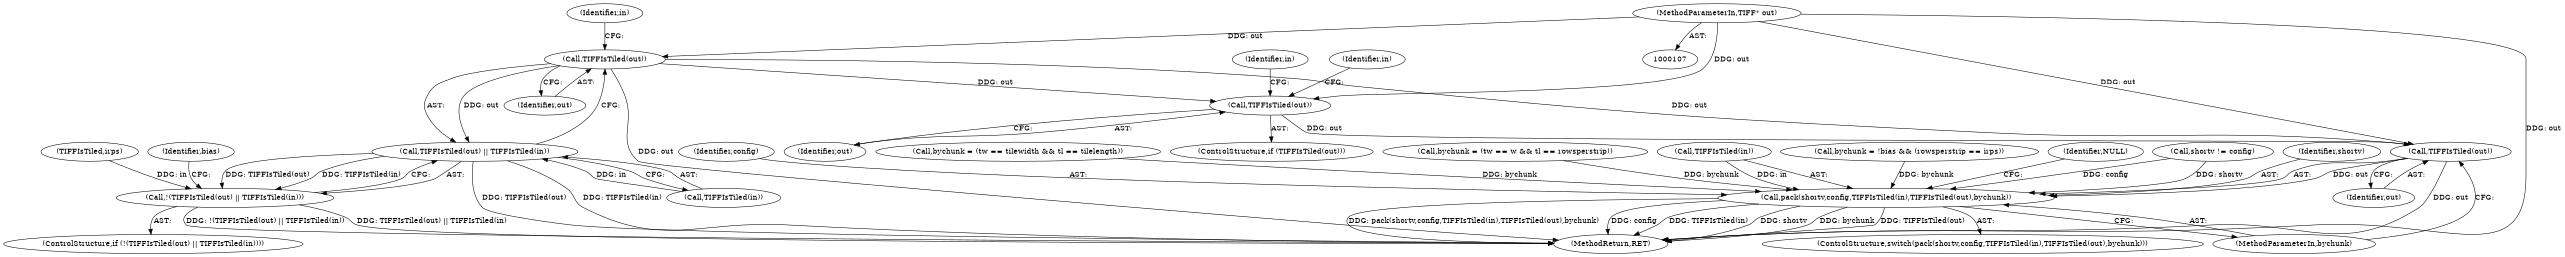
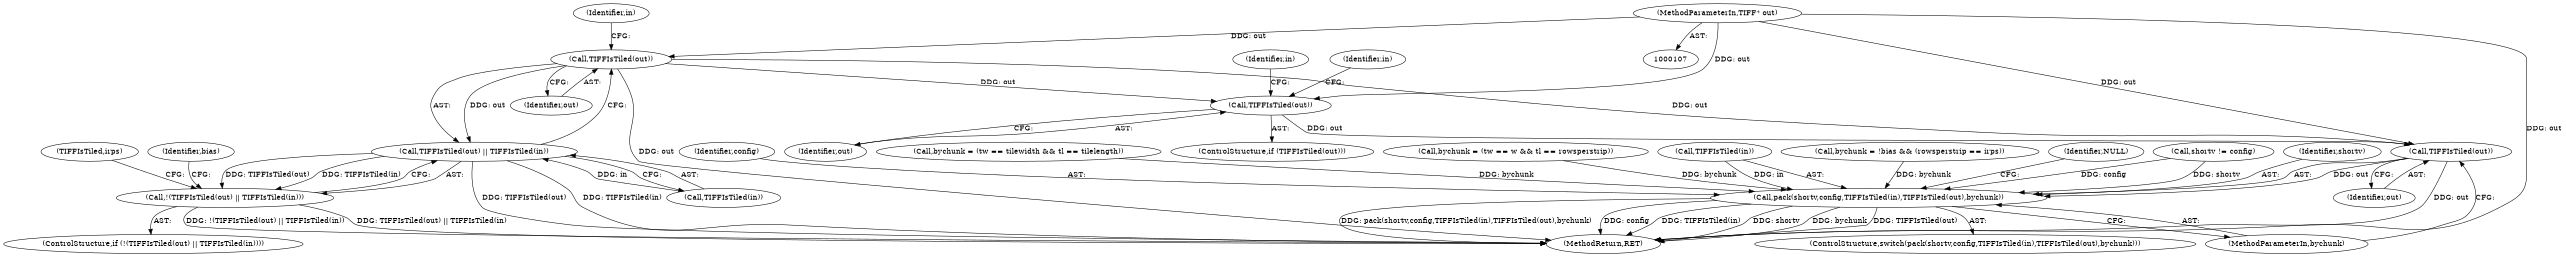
(172, 175) -> (176, 175)
